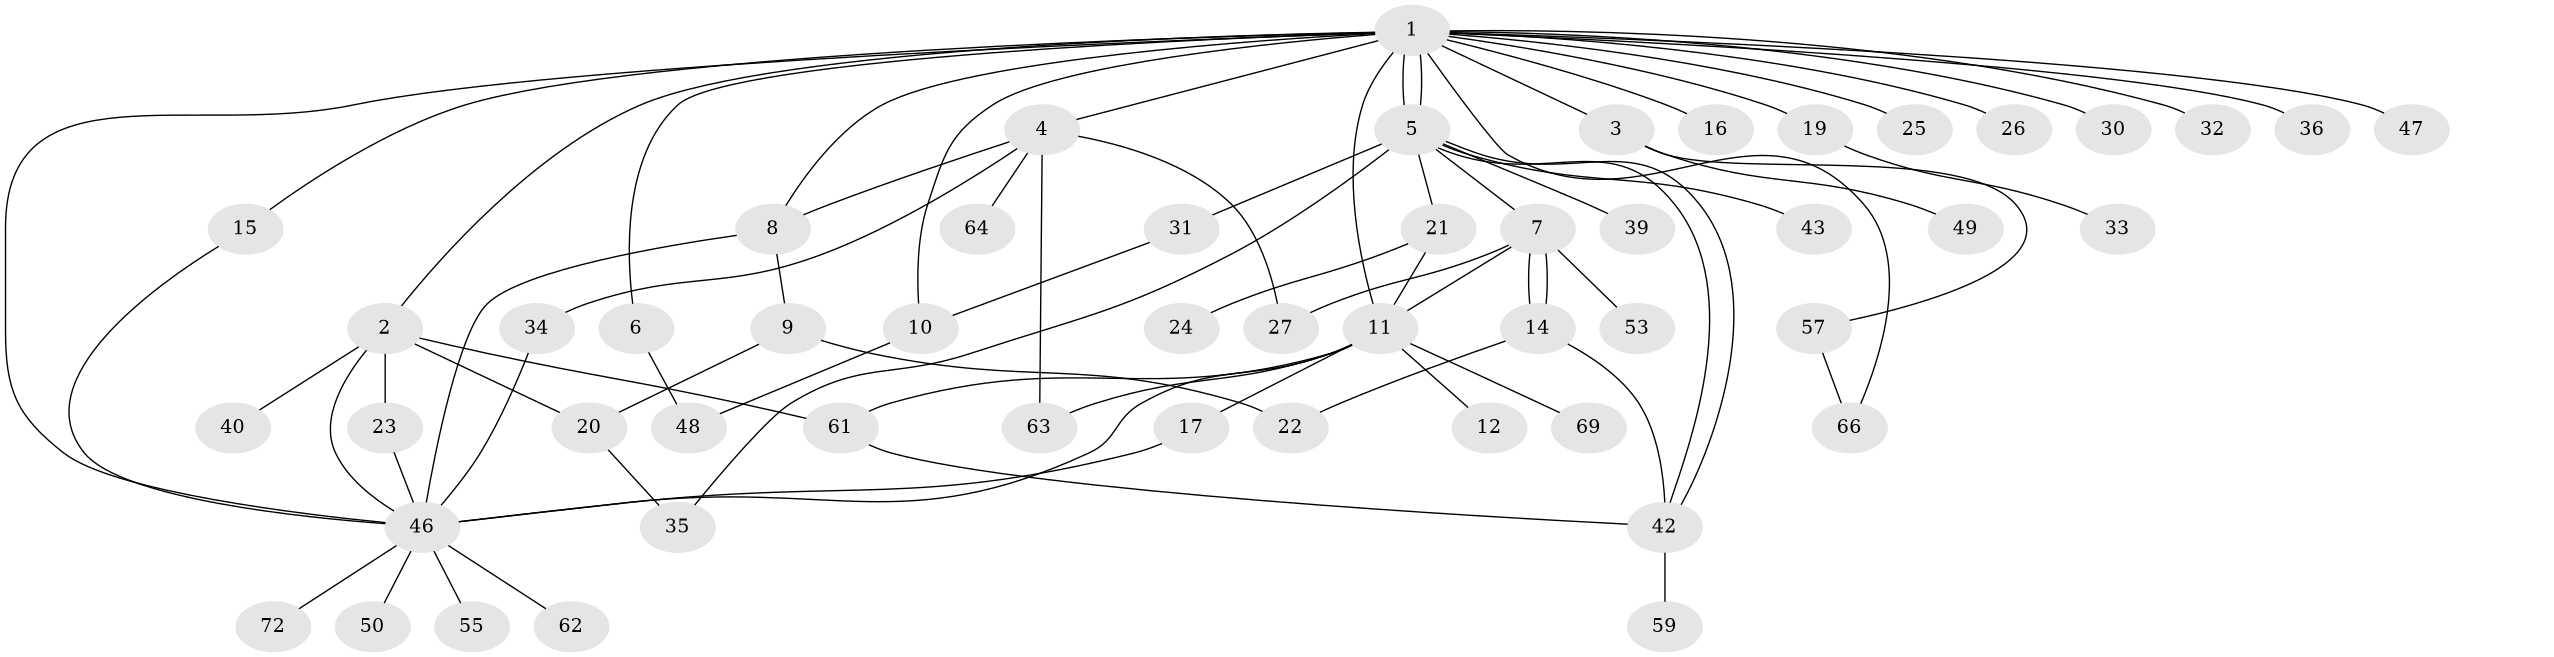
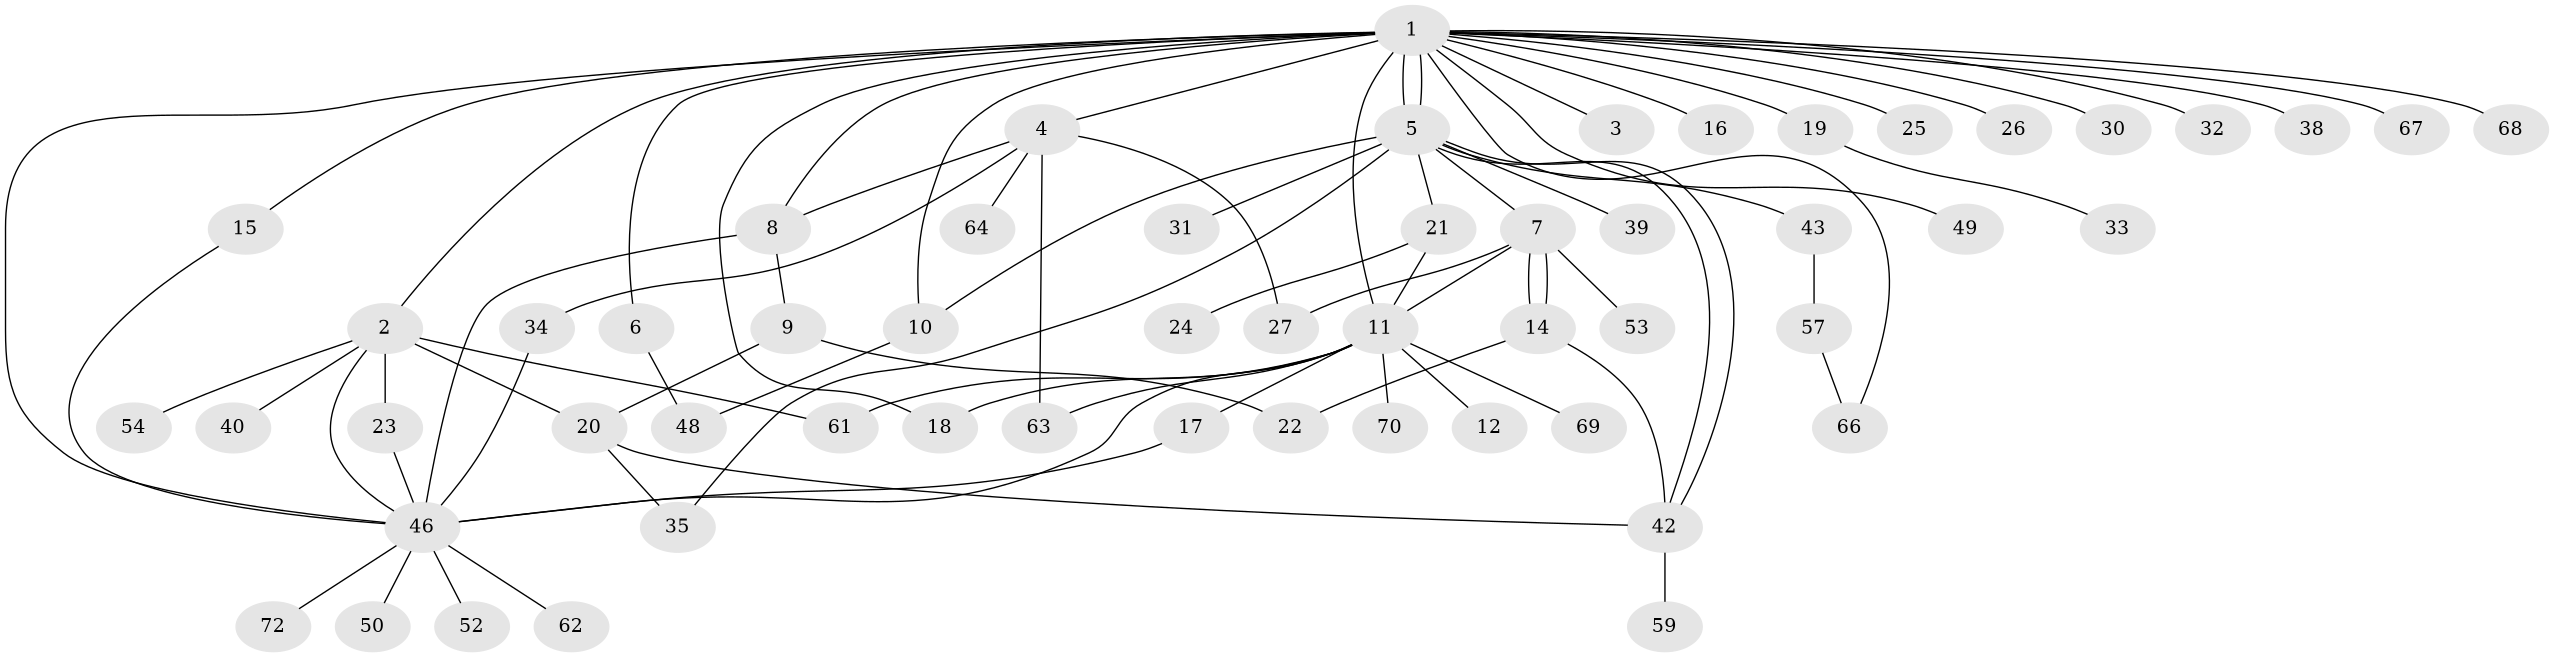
(2312, 130) -> (2312, 130)
(2412, 130) -> (2412, 130)
none -> (2511, 130)
(1790, 181) -> (1735, 188)
(2007, 198) -> (1814, 279)
(1051, 279) -> (1150, 197)
none -> (134, 428)
none -> (940, 428)
none -> (1390, 428)
(1246, 499) -> (1120, 505)
(472, 627) -> (472, 627)
